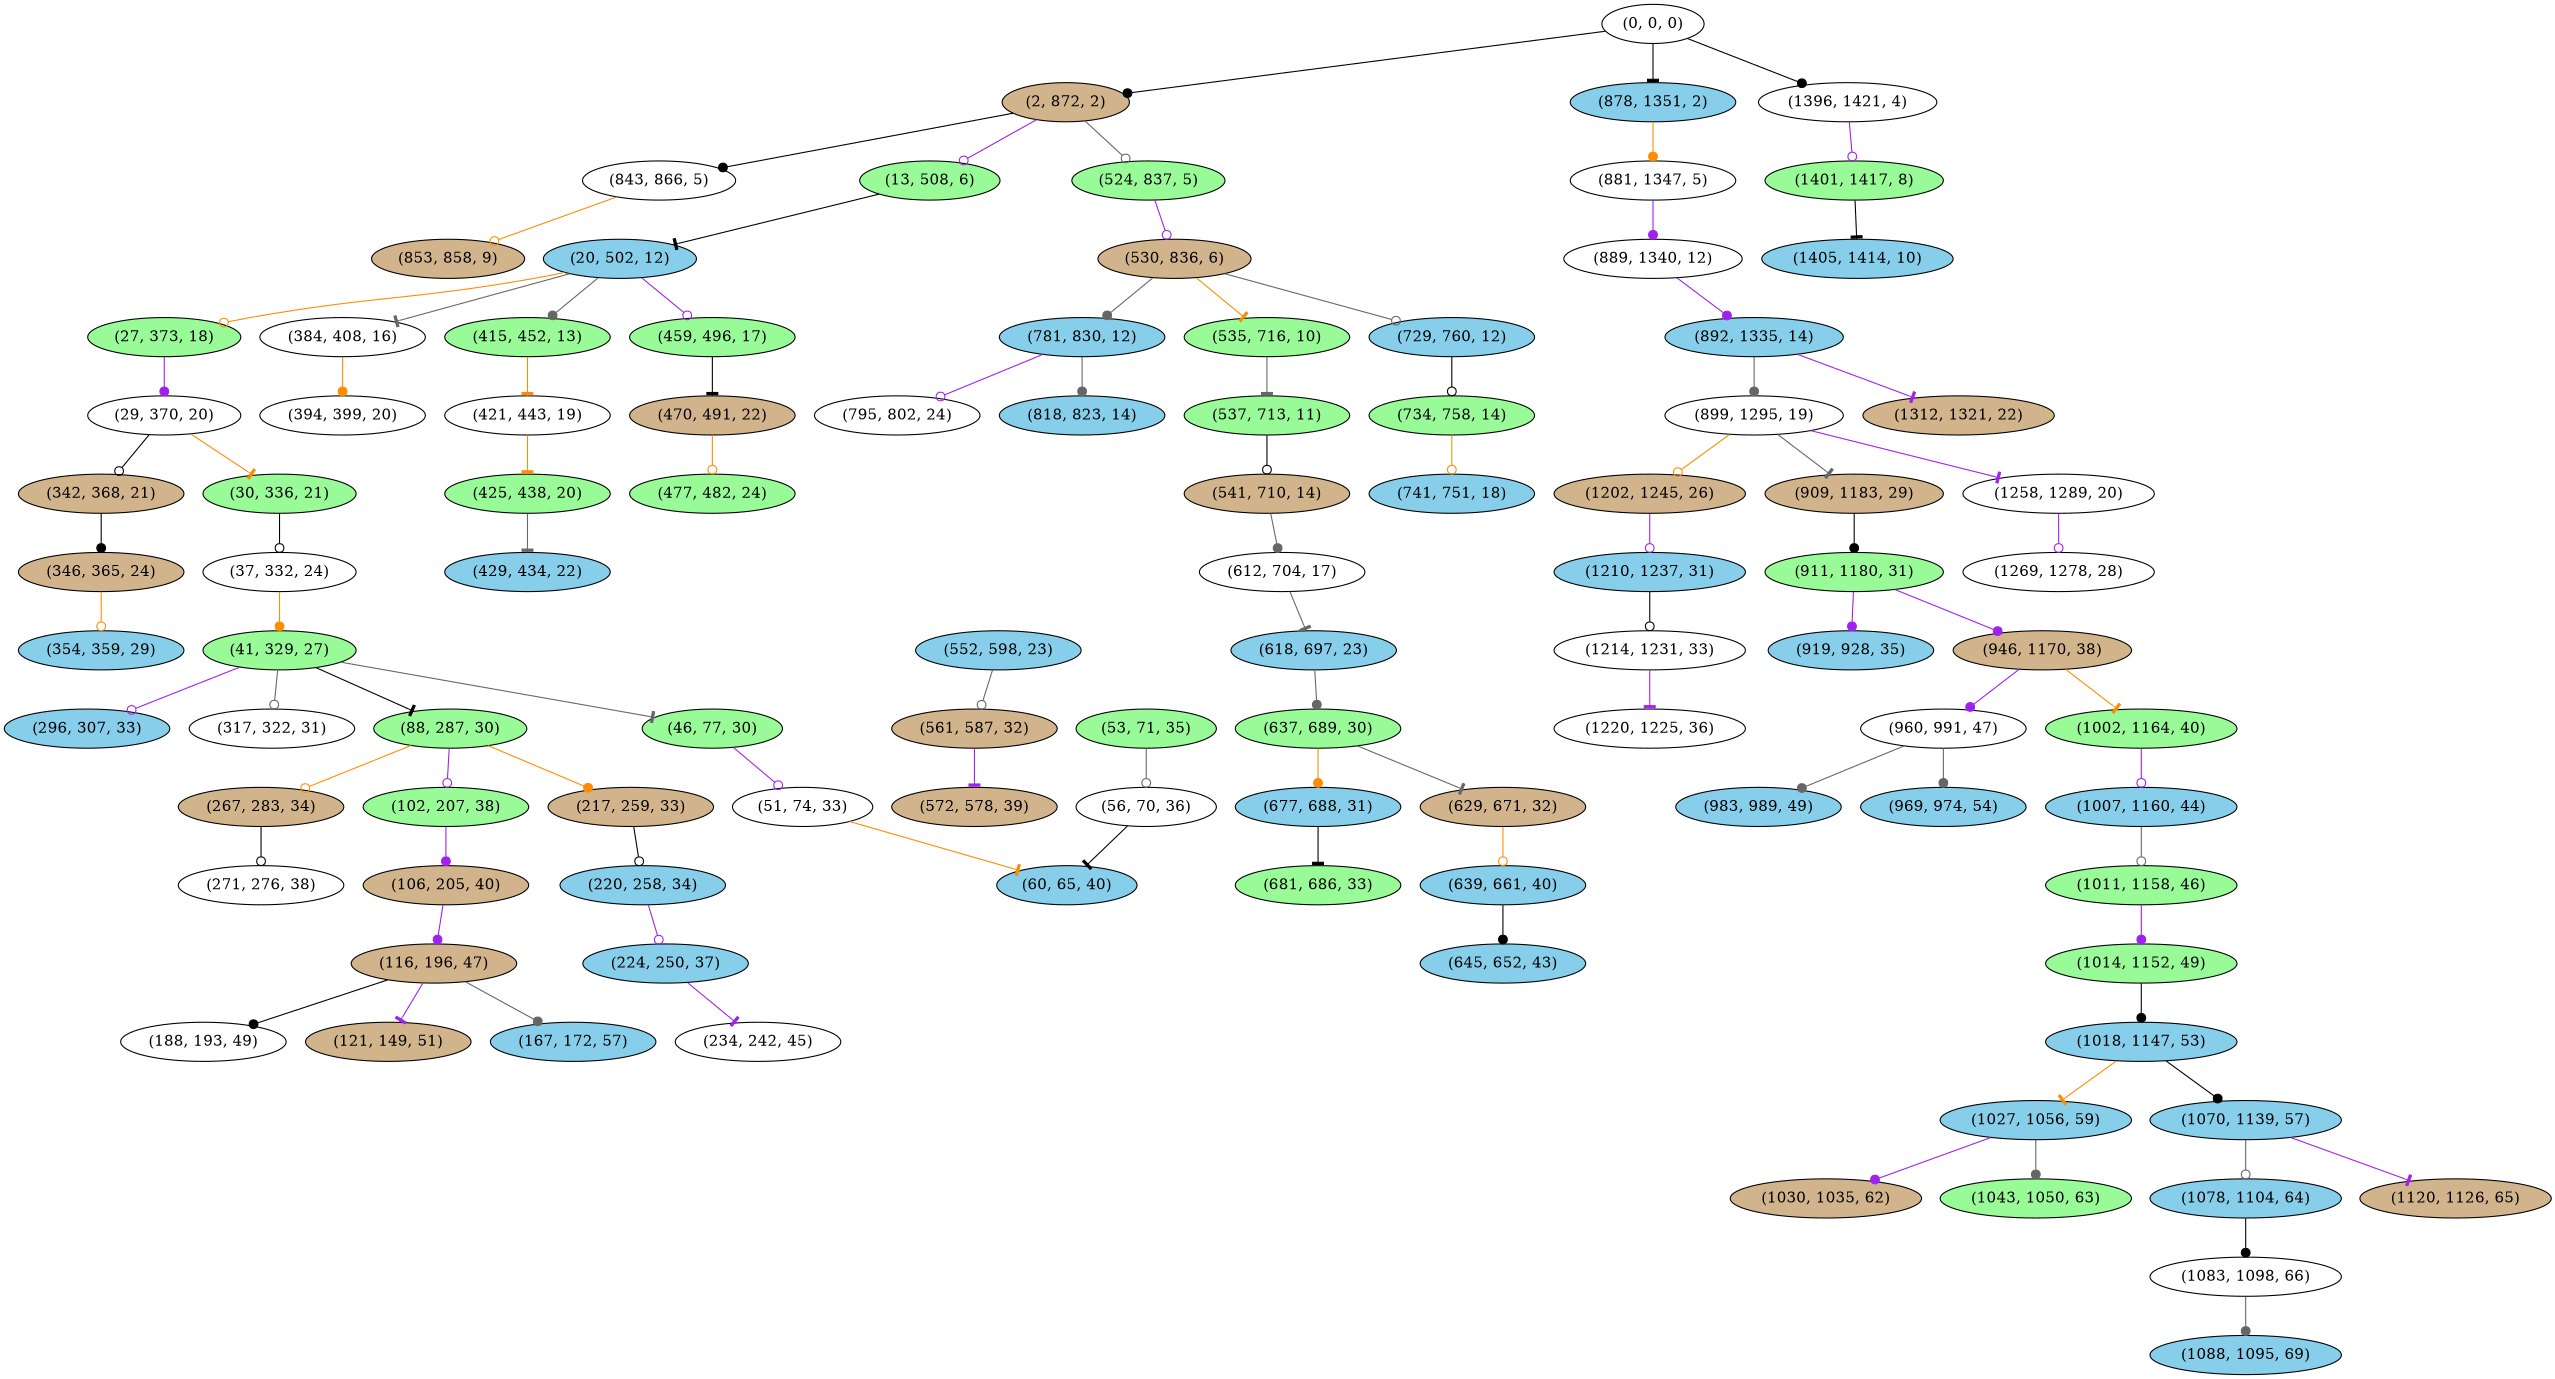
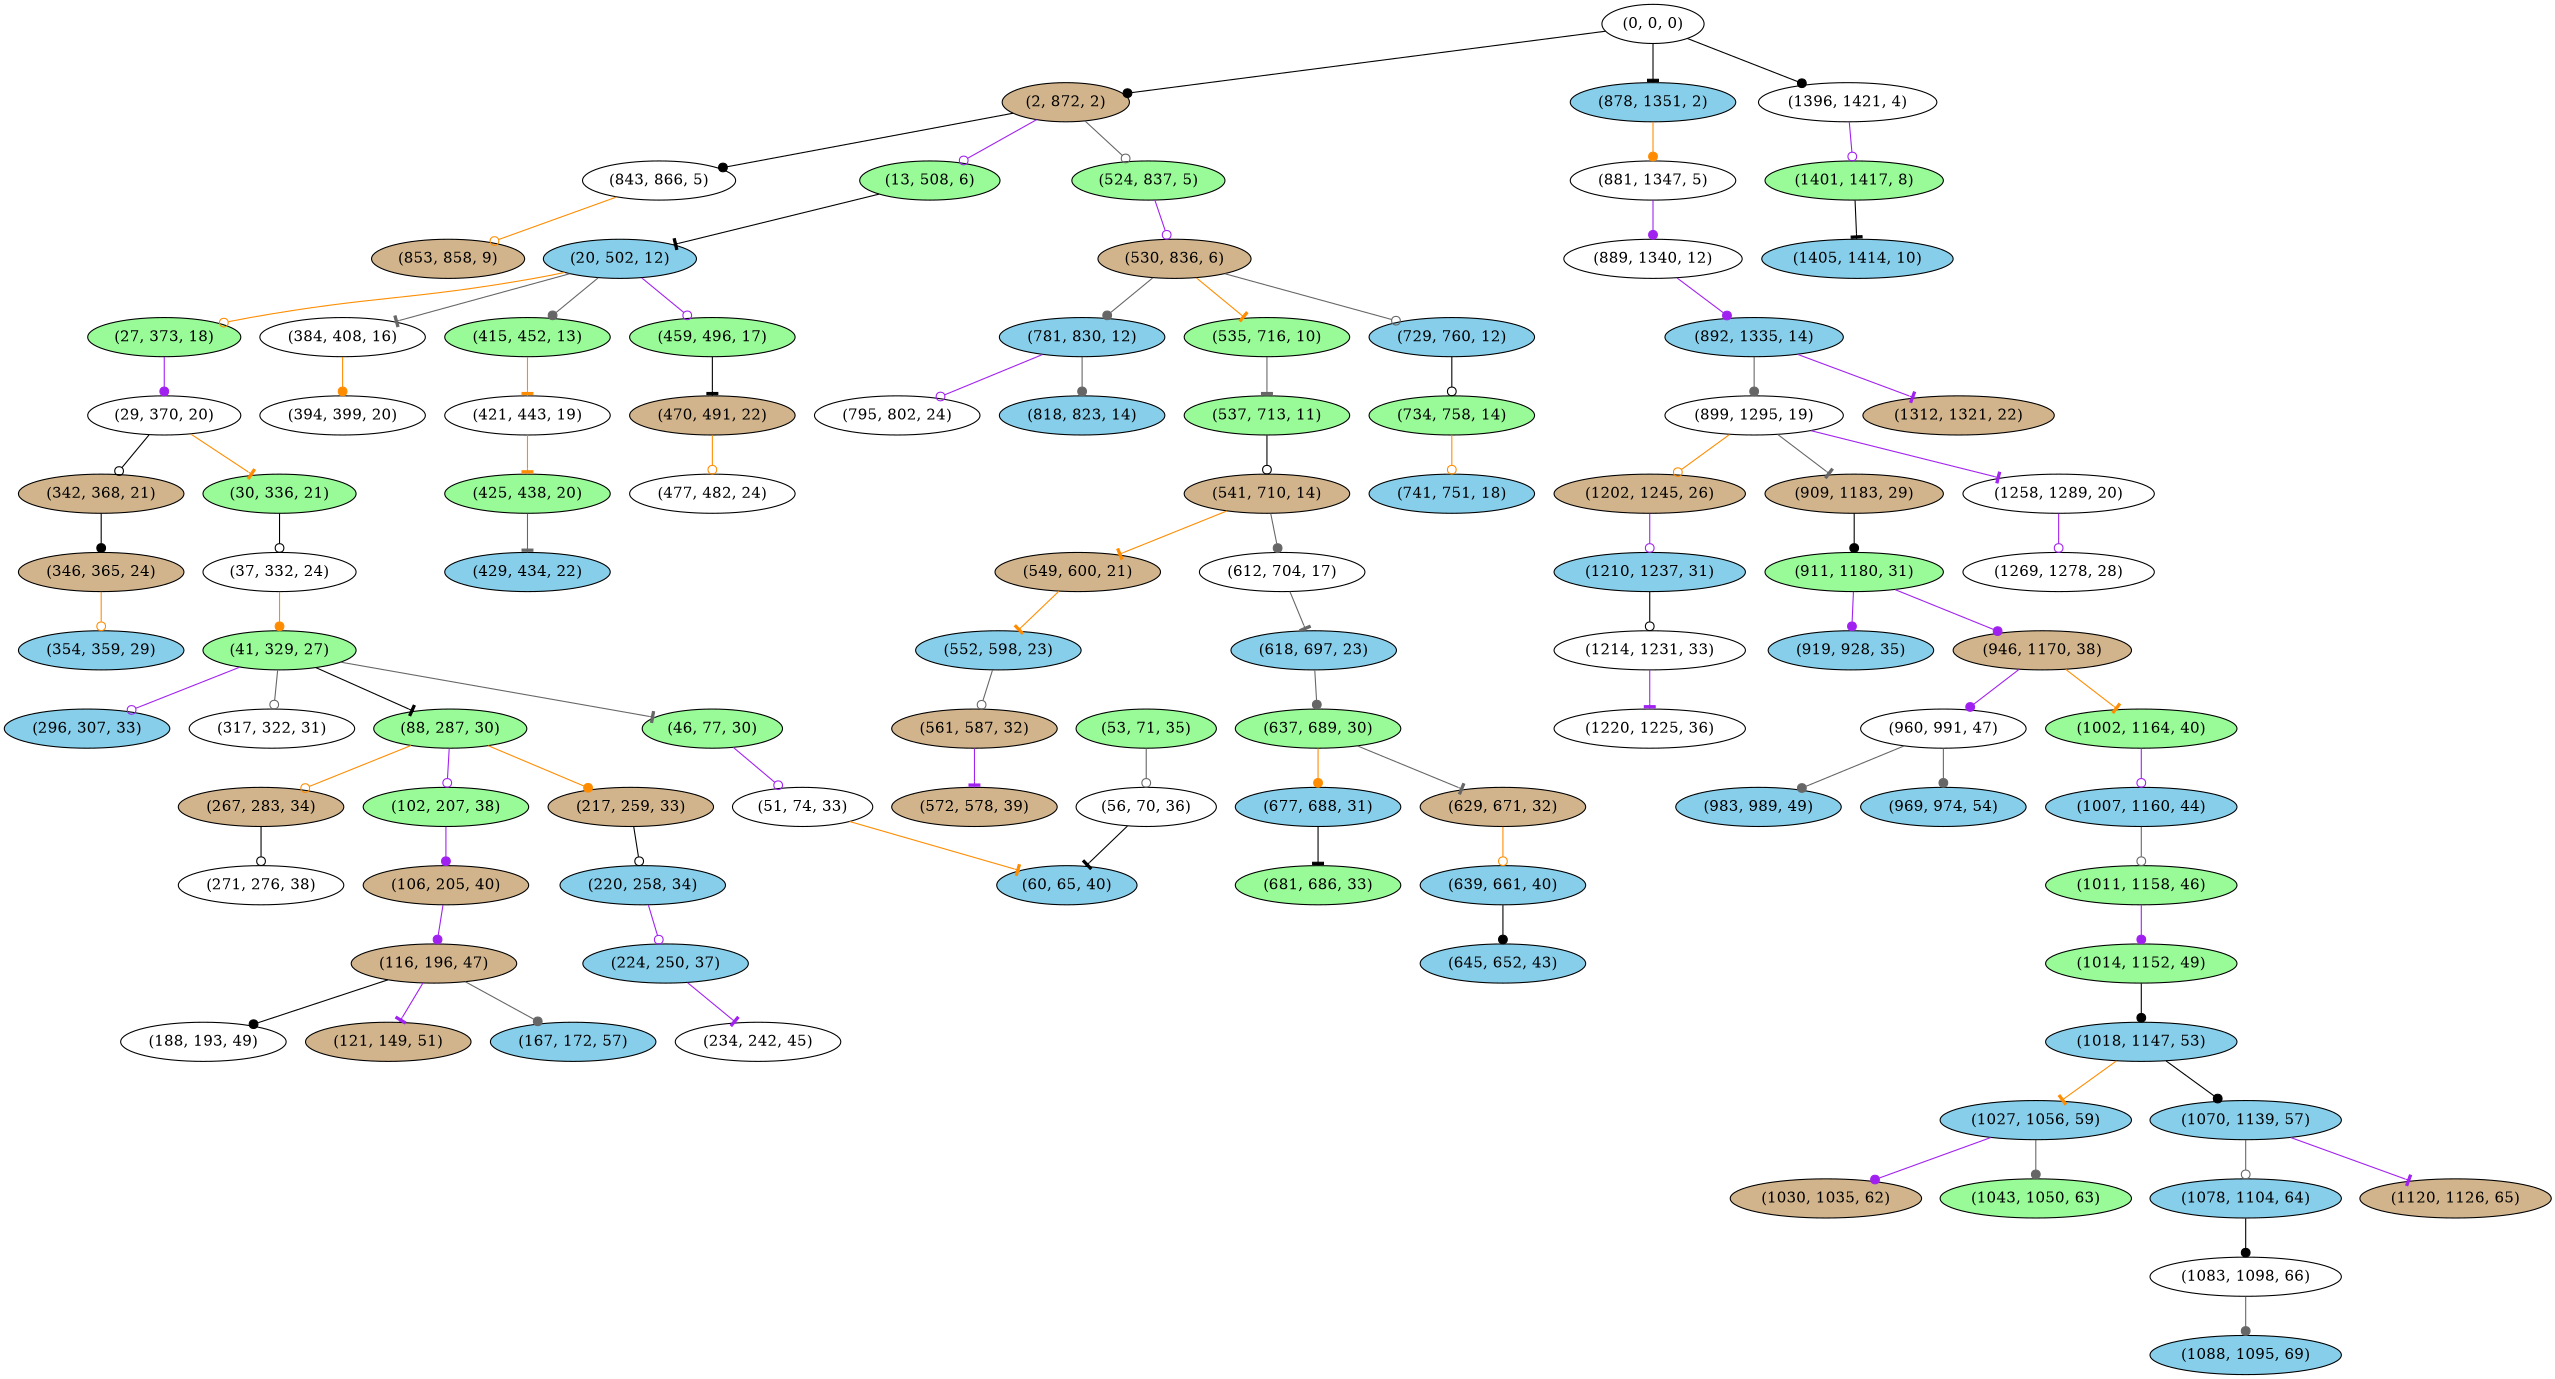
(712, 494) -> (712, 494)
none -> (1078, 572)
